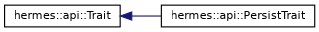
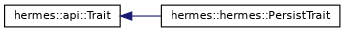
(238, 16) -> (251, 16)
